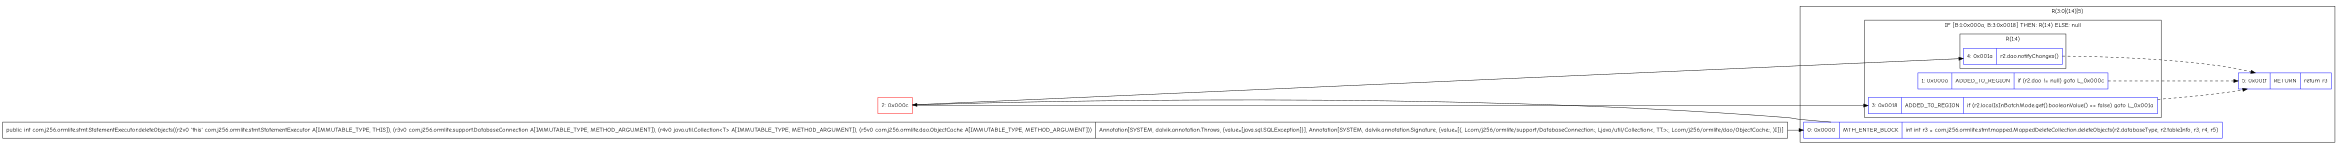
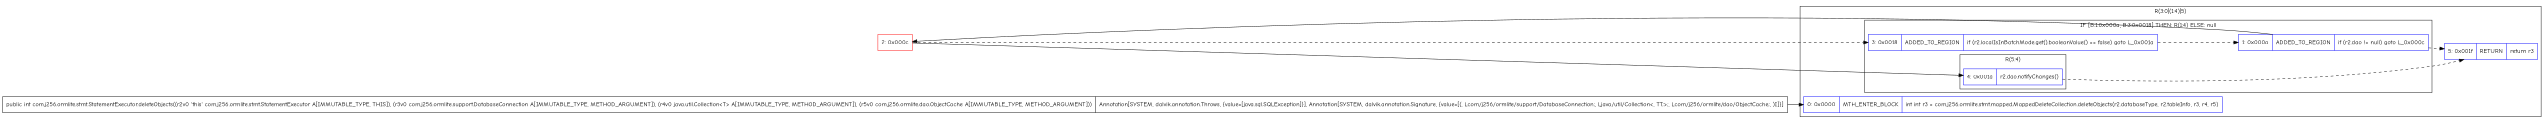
(2013, 39) -> (2013, 60)
(2200, 96) -> (2196, 42)
(1374, 101) -> (1595, 19)
(1388, 106) -> (1388, 42)
